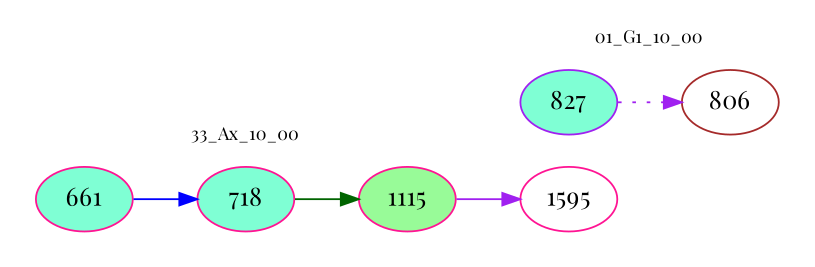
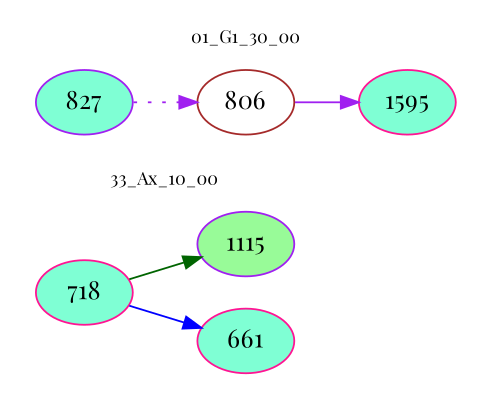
(650, 39) -> (246, 39)
(156, 199) -> (157, 314)
(407, 199) -> (246, 244)
(482, 199) -> (318, 102)
(569, 199) -> (407, 102)
